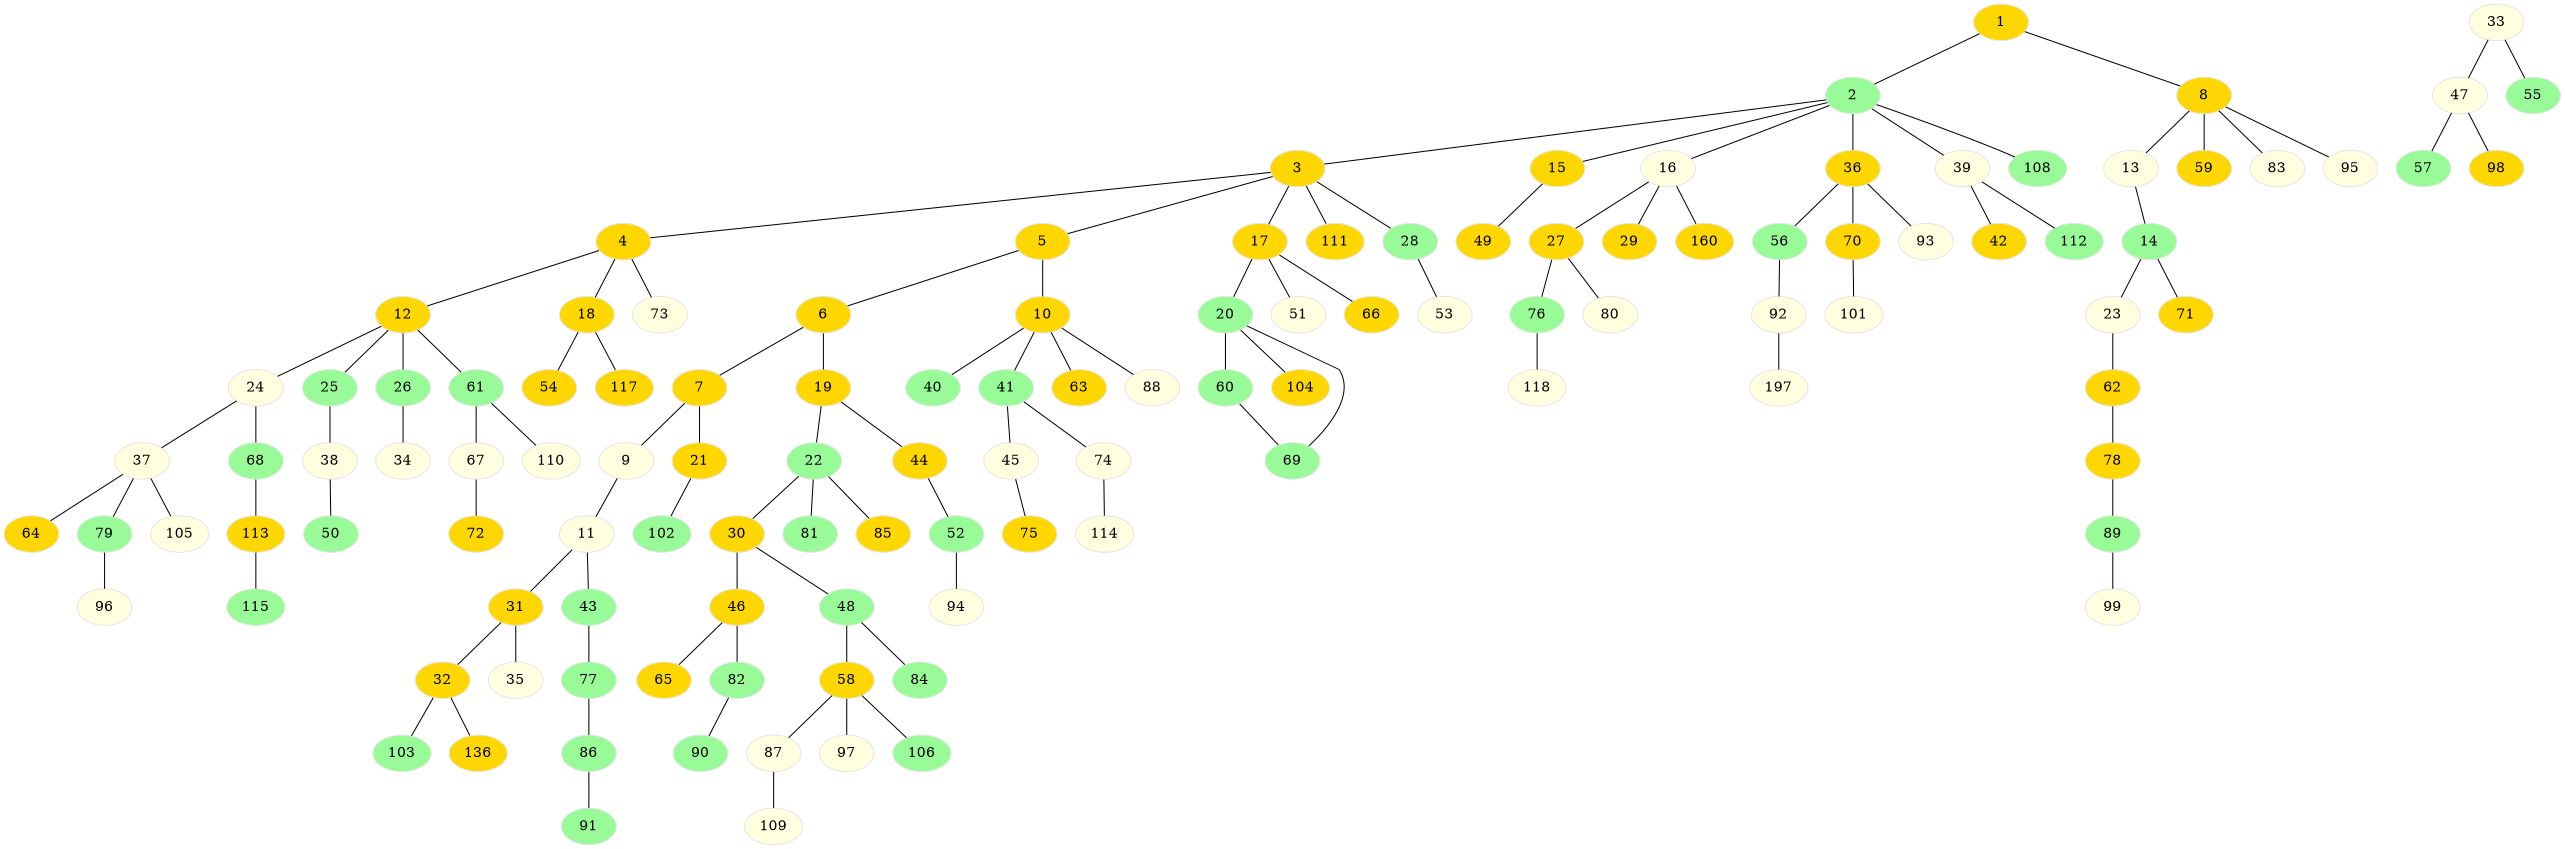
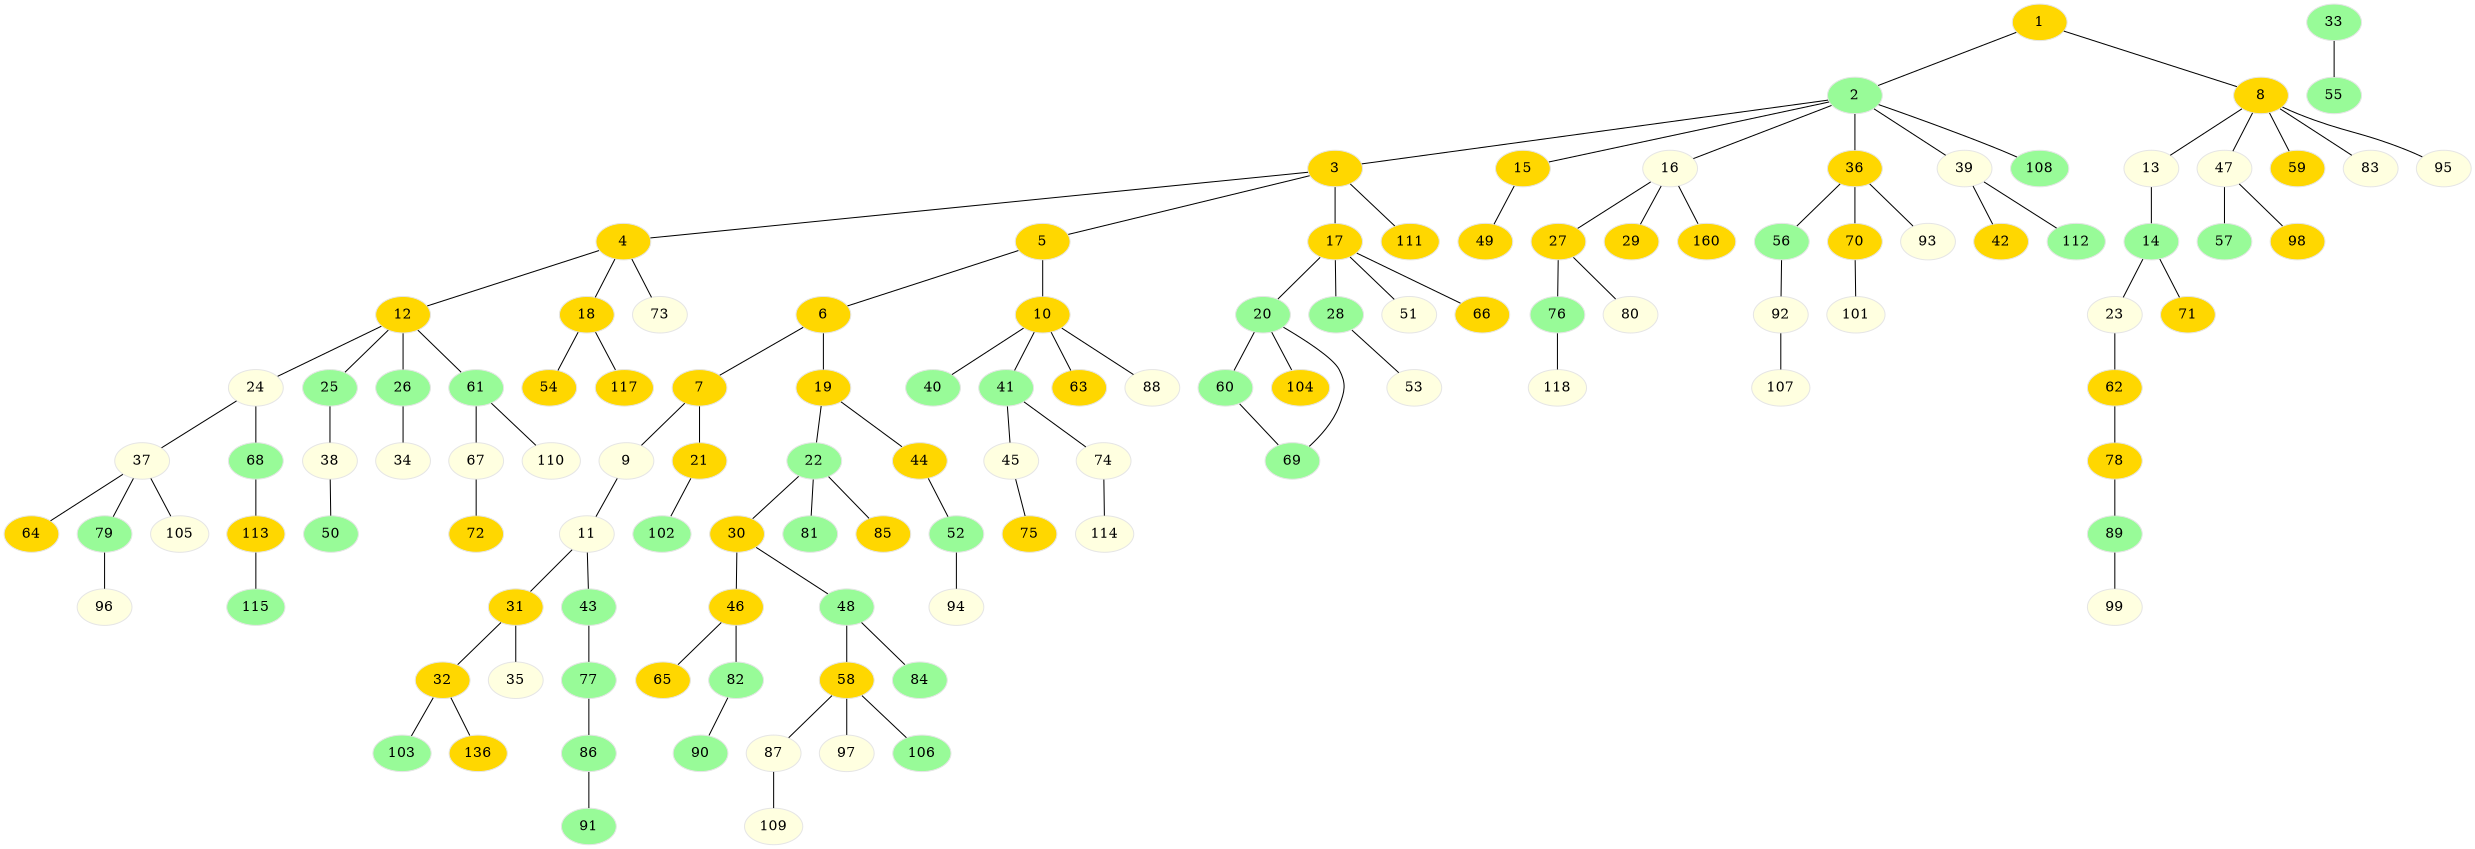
(2497, 22) -> (2334, 22)
(2478, 59) -> (2243, 132)
(1354, 205) -> (1336, 278)
(1779, 388) -> (1781, 388)
